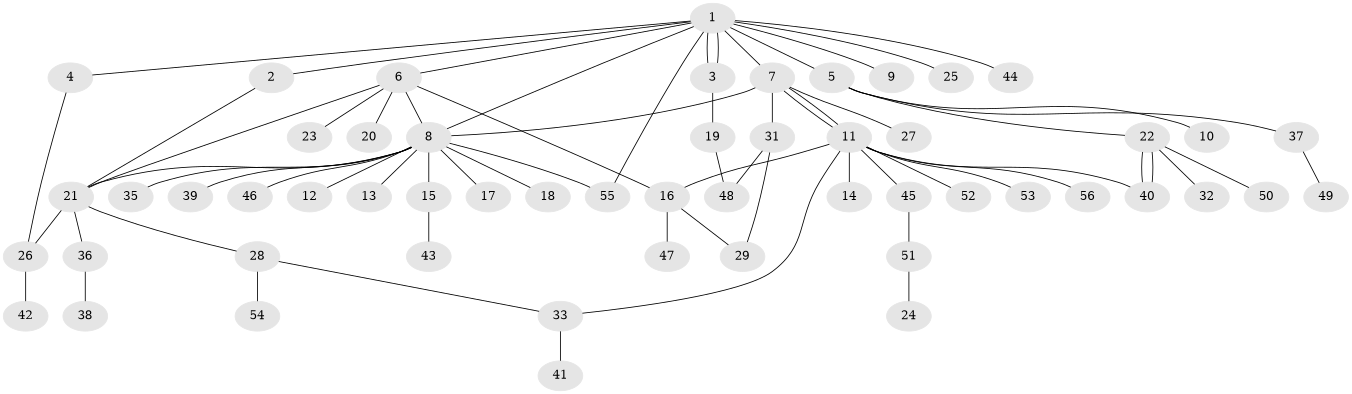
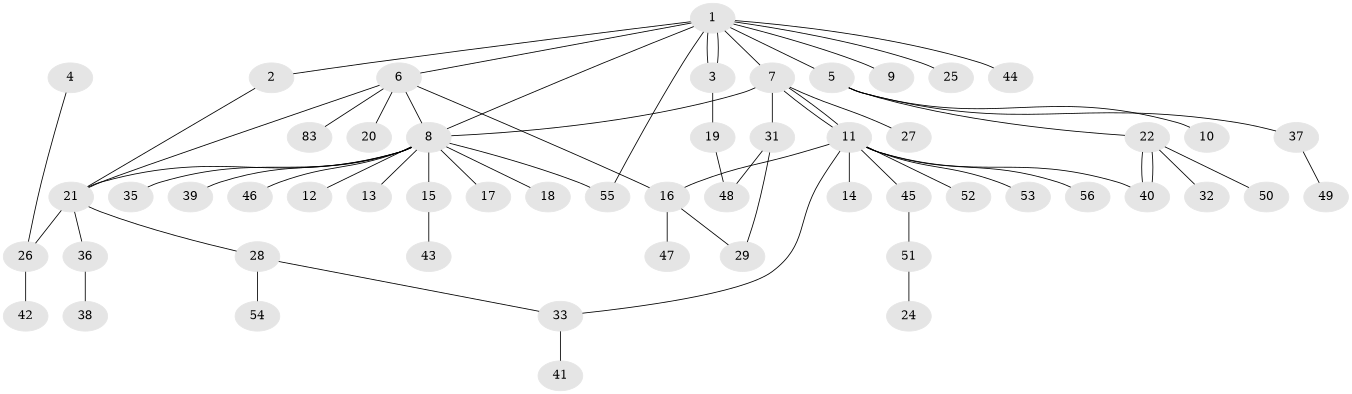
(391, 48) -> none
(310, 137) -> (310, 137)
